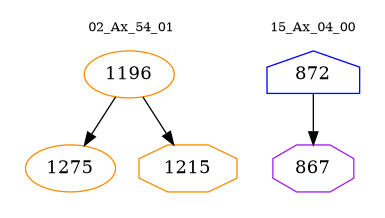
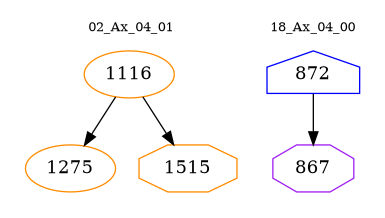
(131, 28) -> (131, 28)
(313, 28) -> (313, 28)
(129, 74) -> (129, 74)
(188, 168) -> (188, 168)
